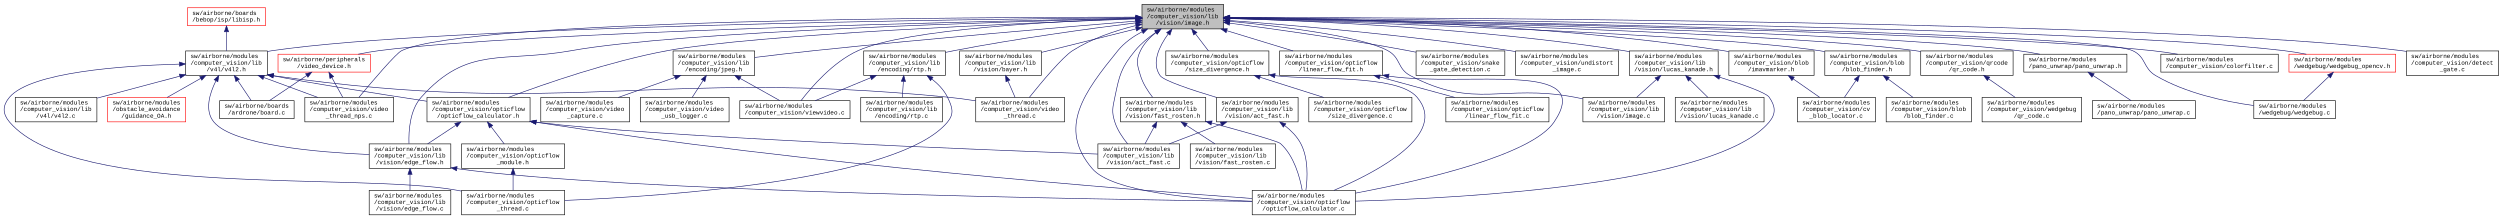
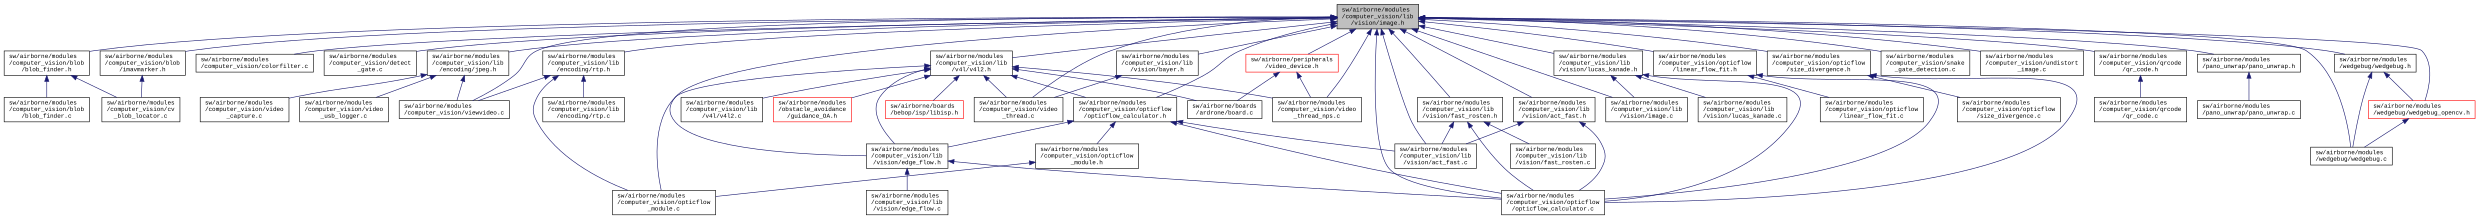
(226, 41) -> (944, 90)
none -> (2375, 63)
(2032, 110) -> (2141, 110)
(513, 203) -> (664, 203)
